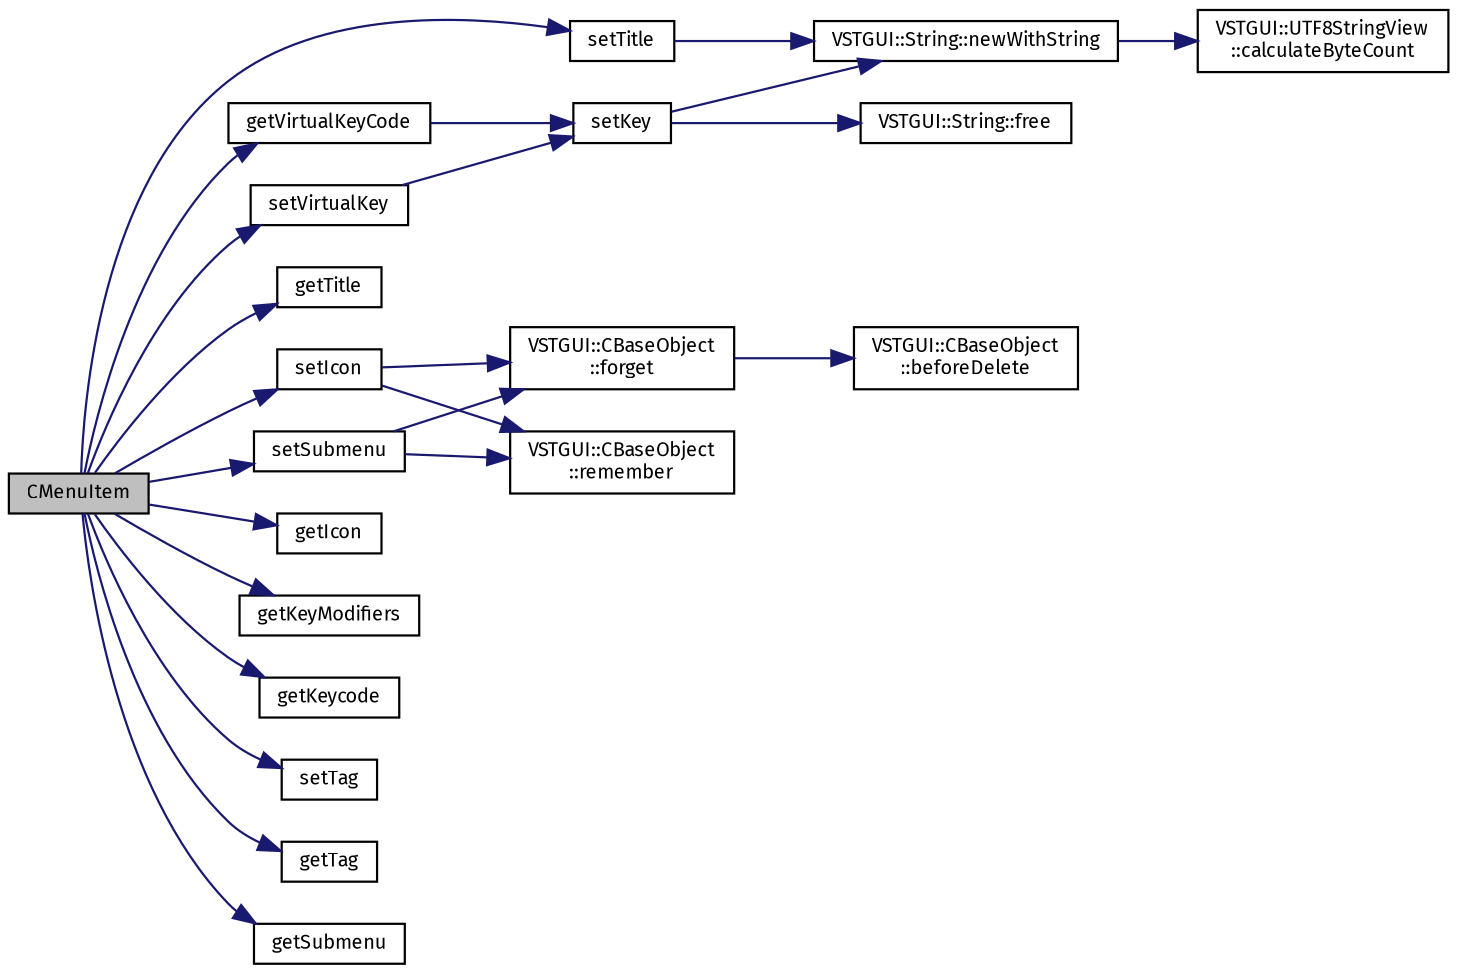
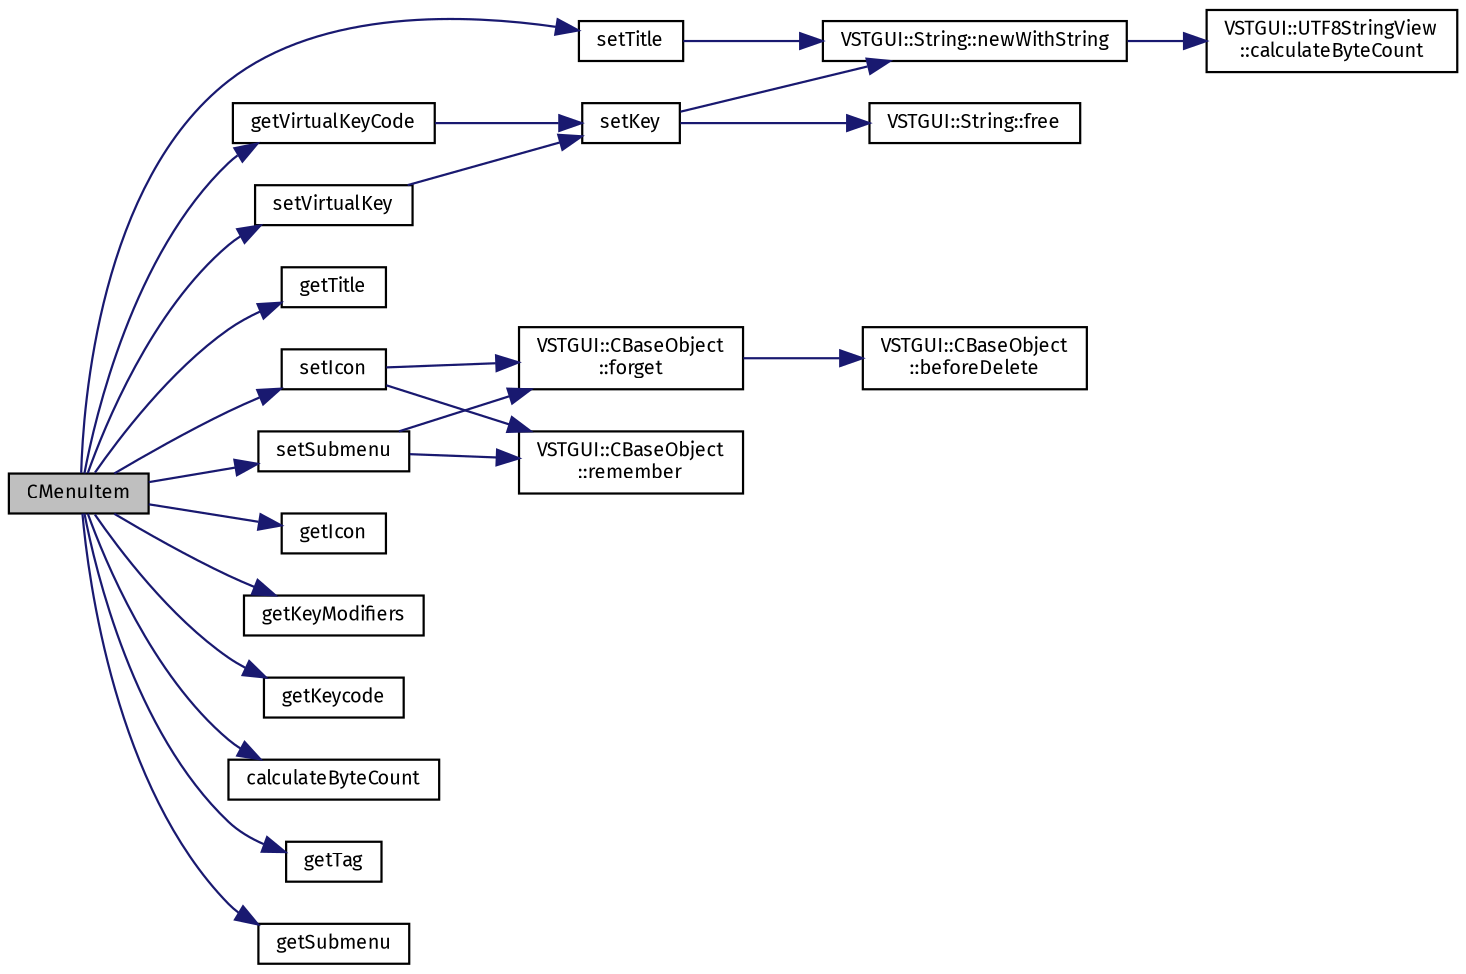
(329, 780) -> (334, 780)
